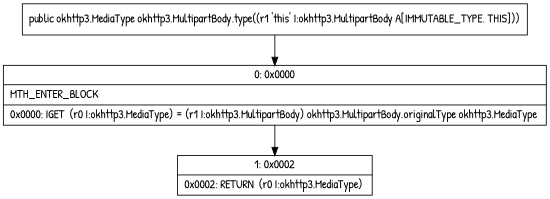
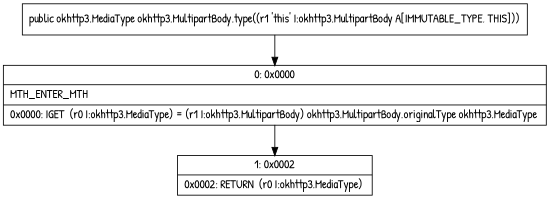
(55, 94) -> (49, 94)
